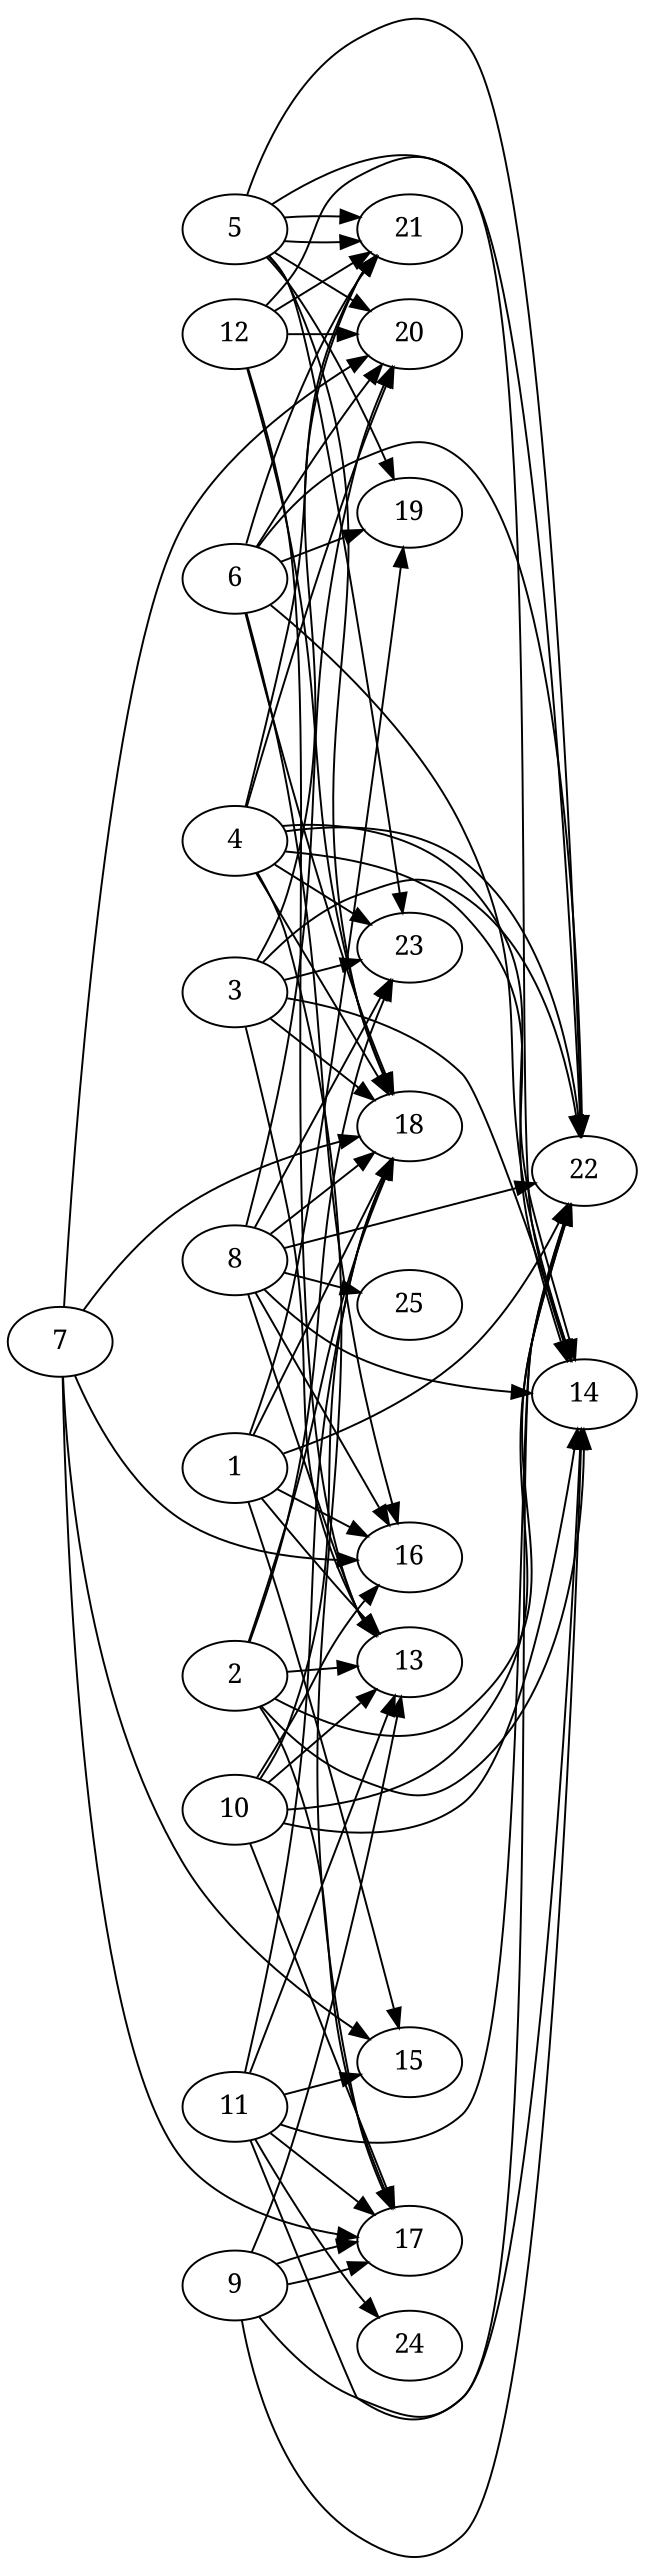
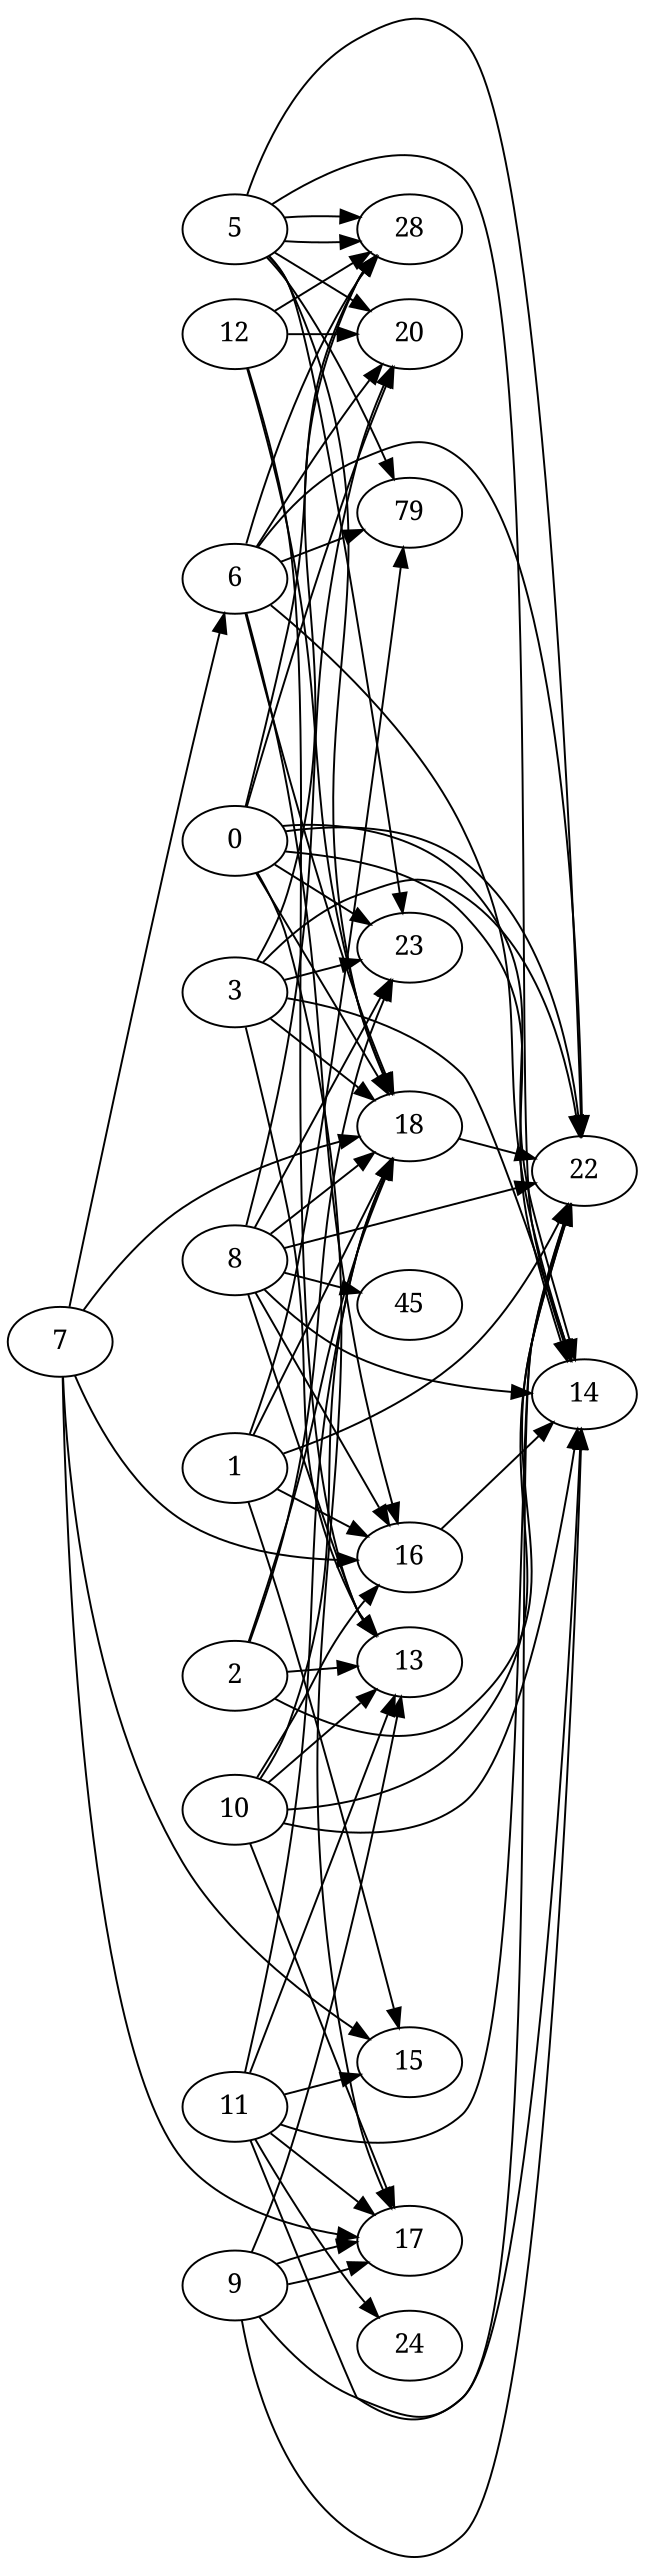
(410, 229) -> (410, 229)
(534, 505) -> (483, 1145)
(410, 513) -> (410, 513)
(114, 796) -> (142, 969)
(235, 841) -> (235, 841)
(410, 1305) -> (410, 1305)
(300, 1544) -> none
(477, 1765) -> (490, 1482)
(328, 1946) -> none
